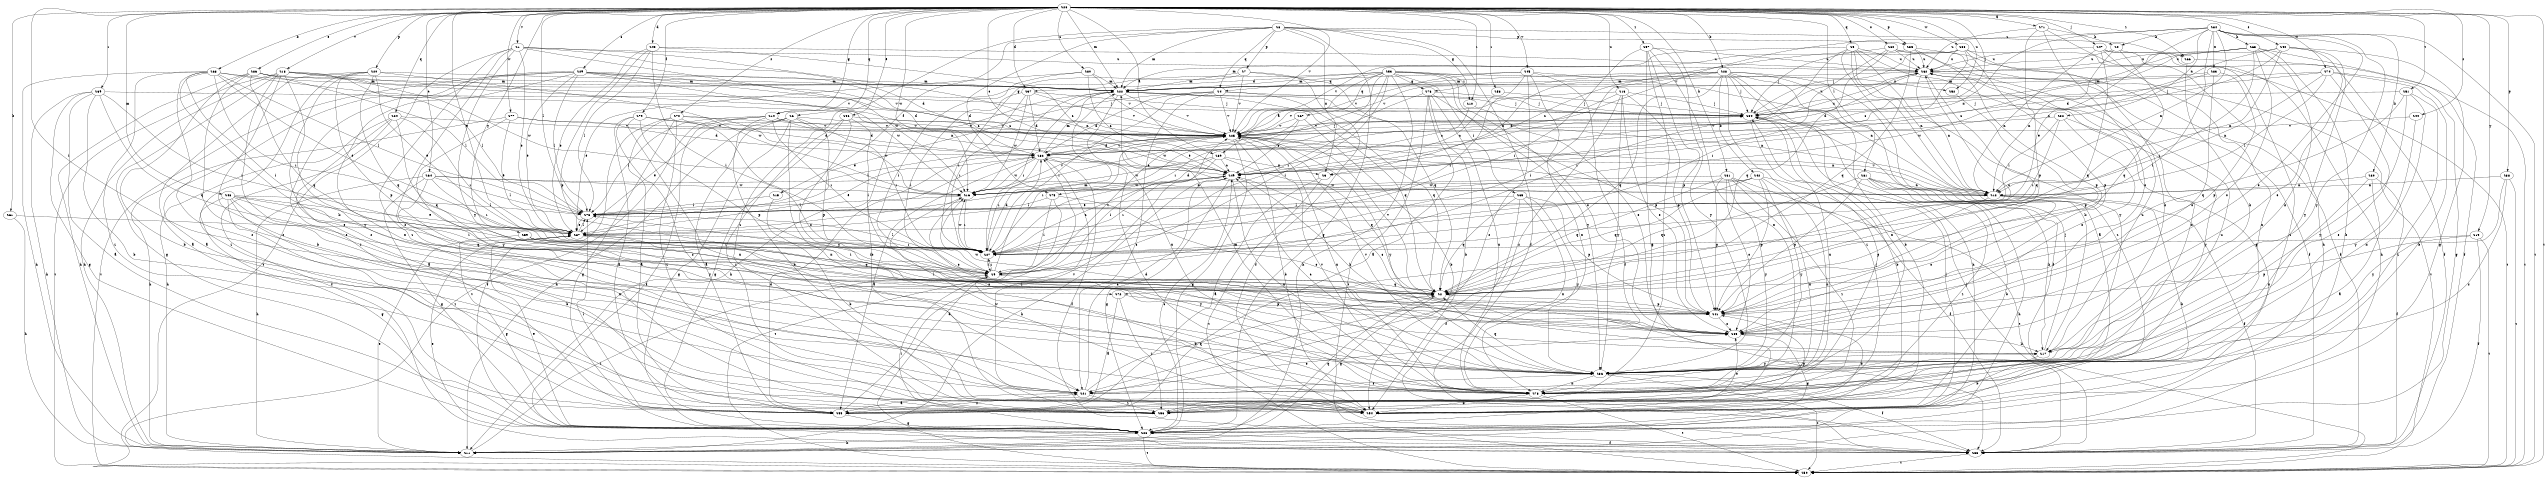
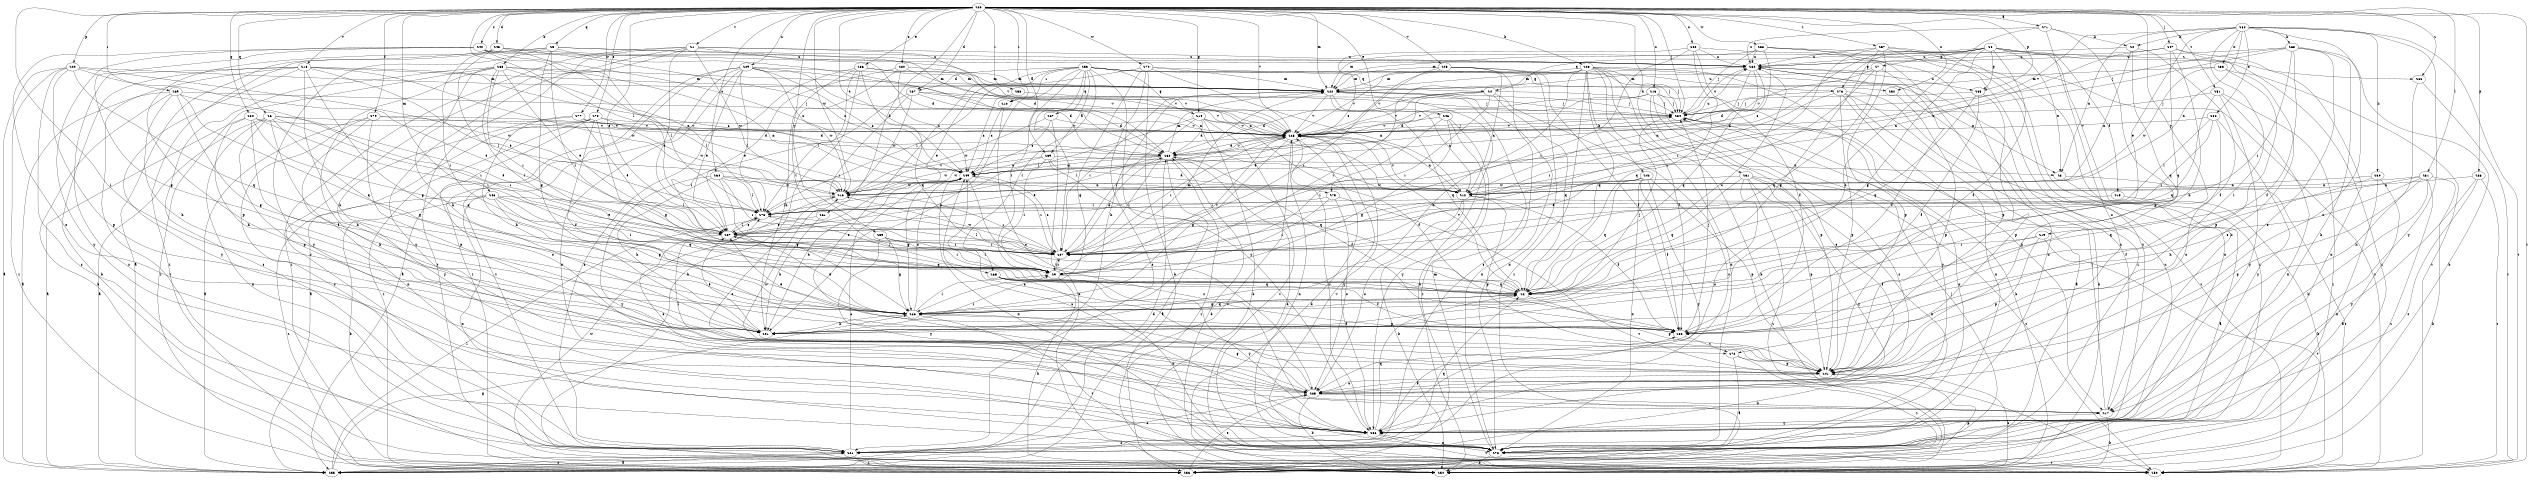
(1921, 57) -> (1881, 76)
(2416, 116) -> none
(1124, 207) -> (883, 245)
(1350, 265) -> (1204, 295)
none -> (1334, 452)
(467, 453) -> (766, 334)
(1891, 463) -> (1705, 344)
